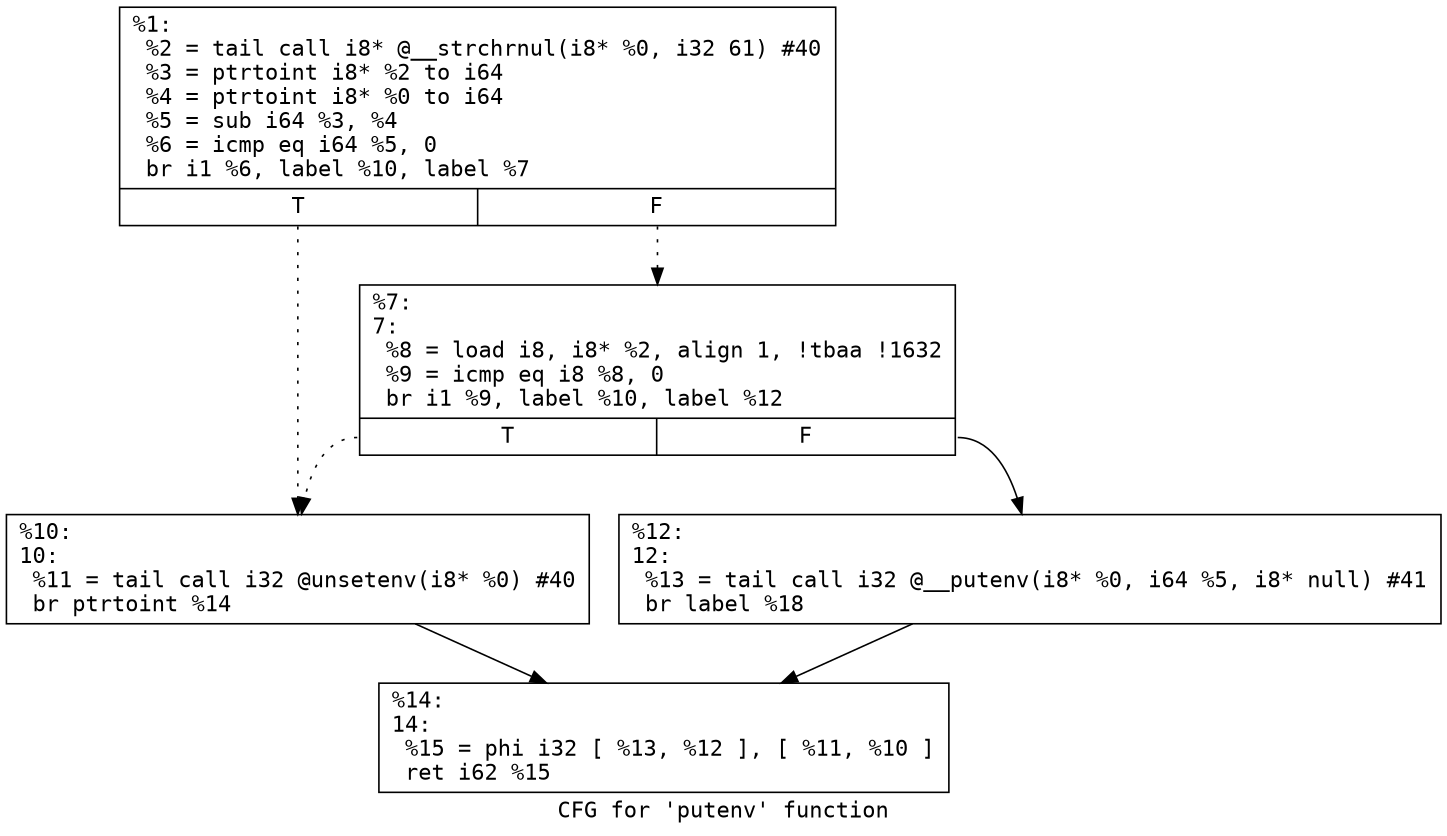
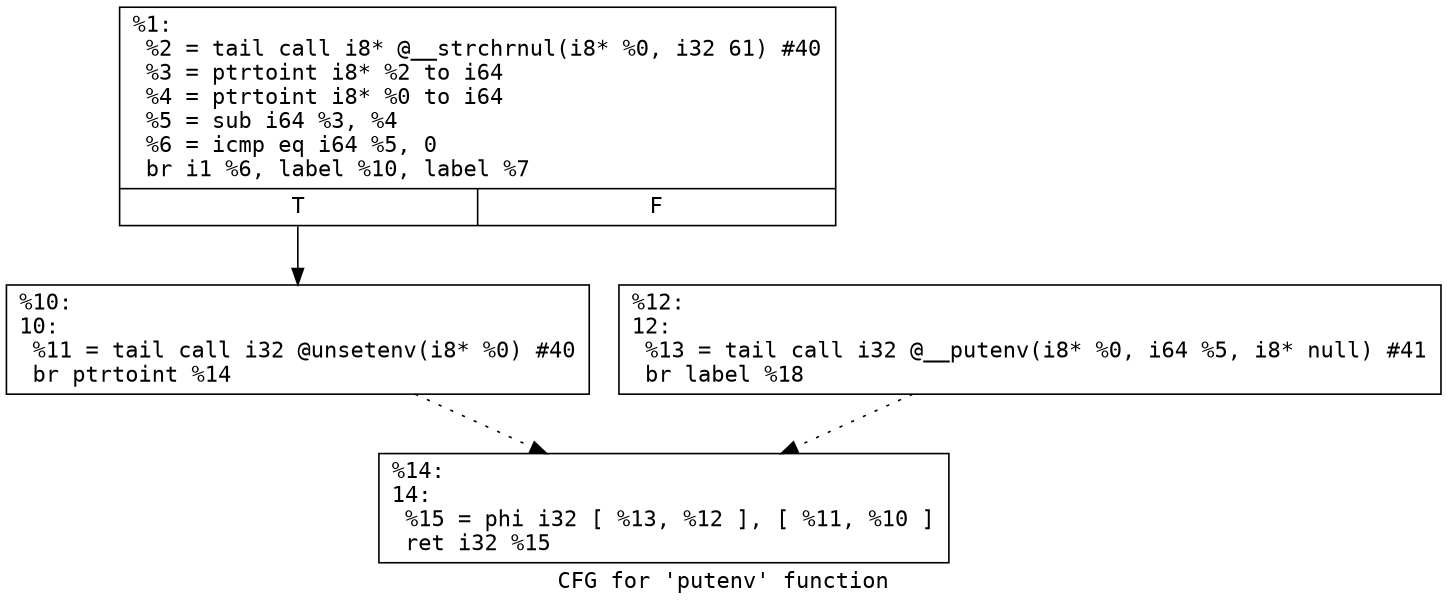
(298, 362) -> (298, 247)
(657, 370) -> none
(473, 650) -> (473, 420)
(854, 650) -> (854, 420)
(472, 773) -> (472, 543)
